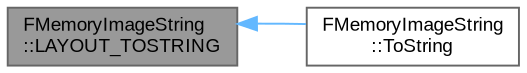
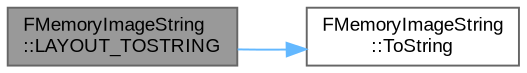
(282, 24) -> (262, 50)
